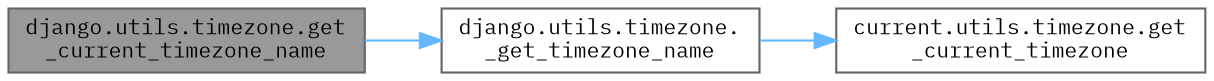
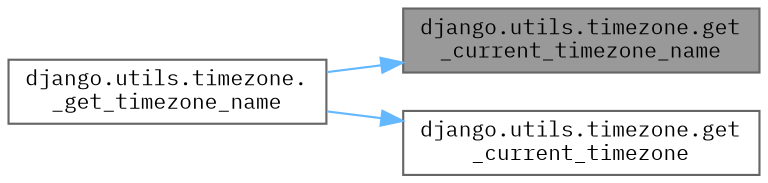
(392, 41) -> (354, 69)
(1021, 41) -> (581, 143)
